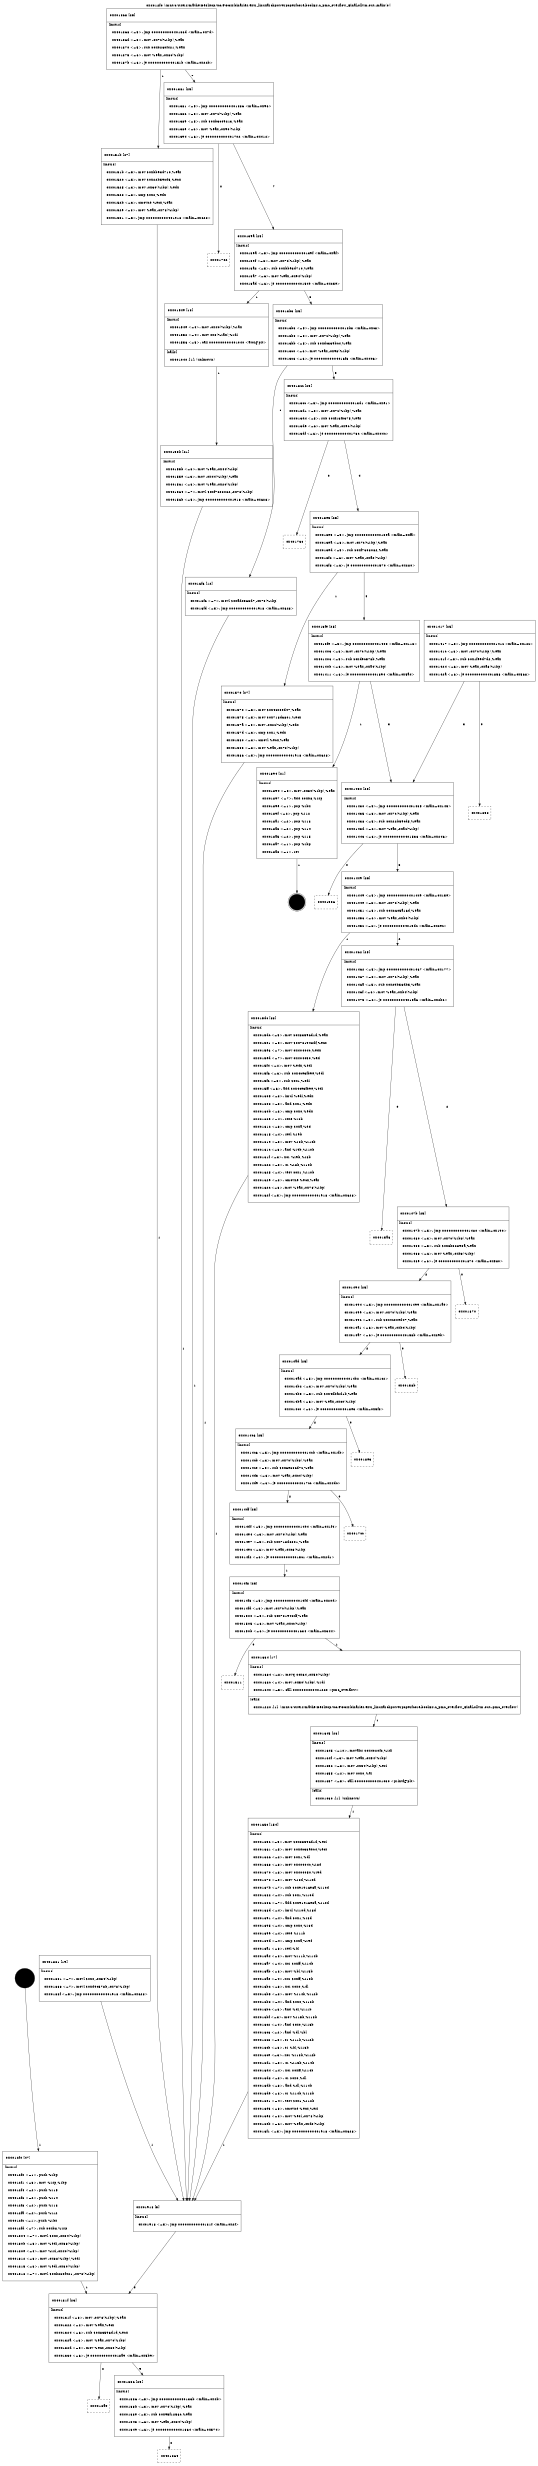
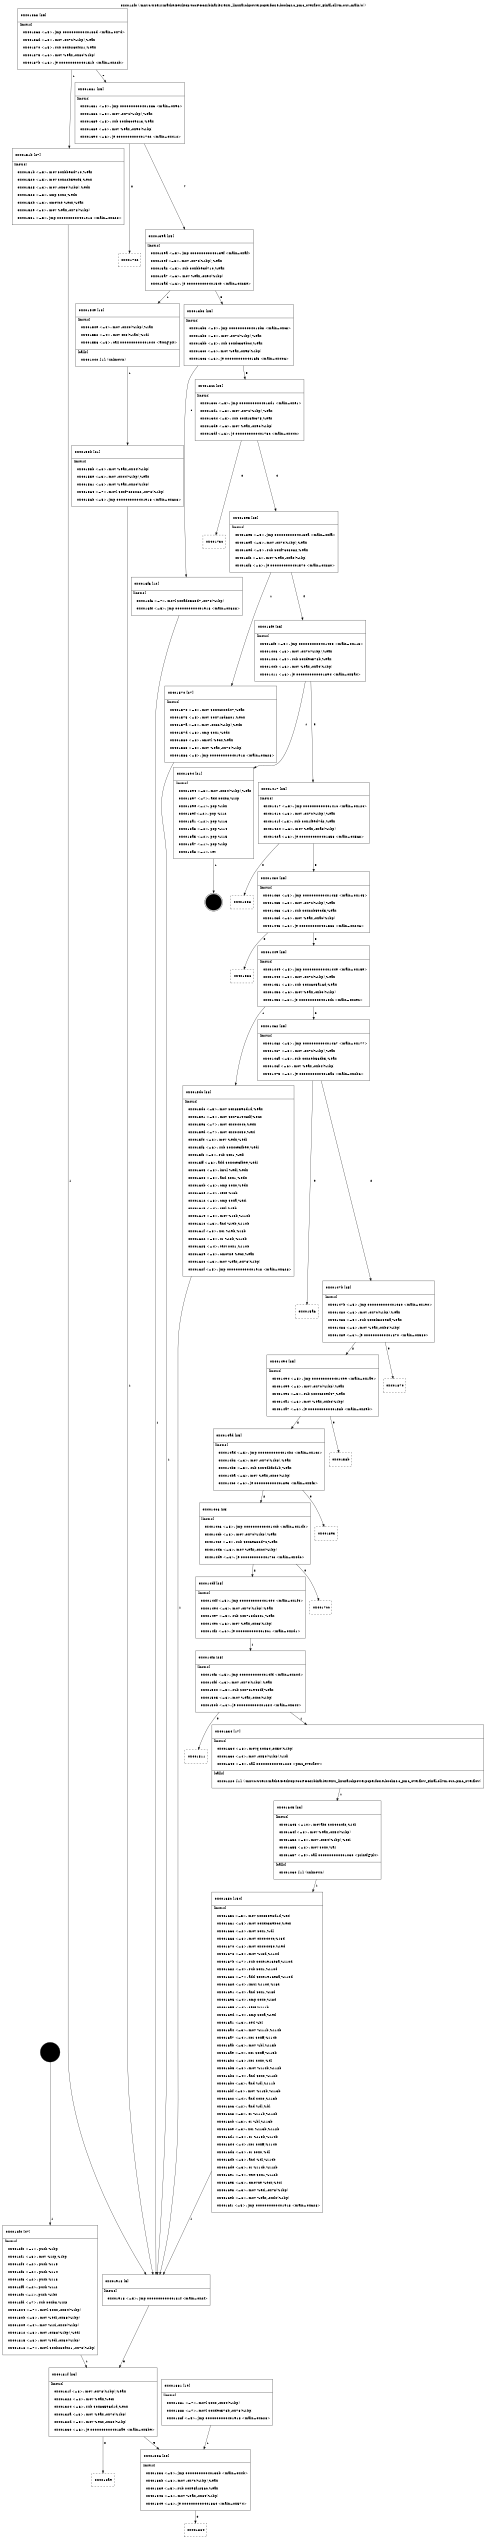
(381, 731) -> (312, 731)
(133, 2102) -> (208, 2436)
